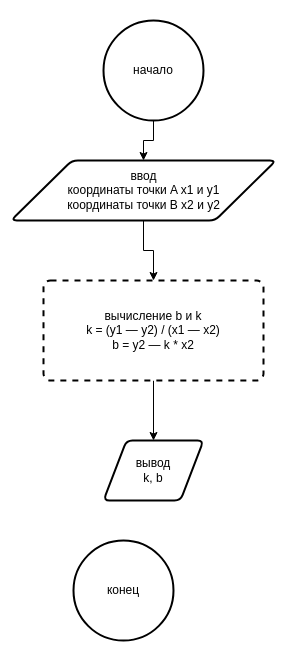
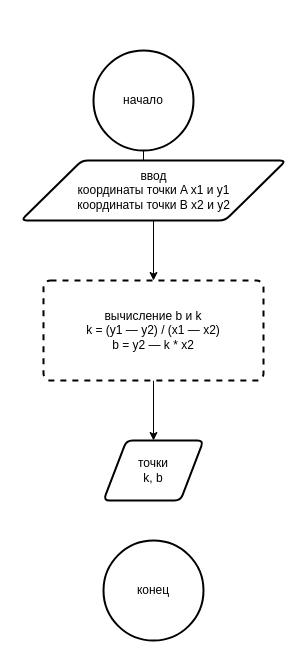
(154, 71) -> (144, 101)
(144, 191) -> (154, 191)
(154, 471) -> (154, 471)
(124, 591) -> (154, 591)
